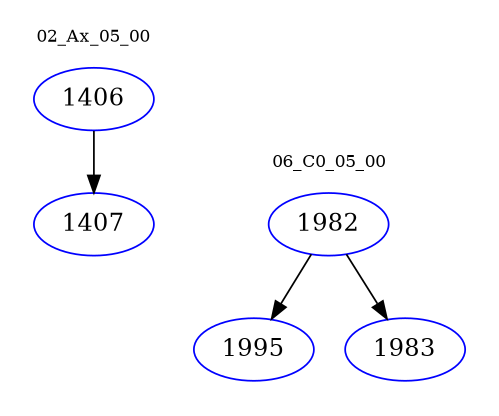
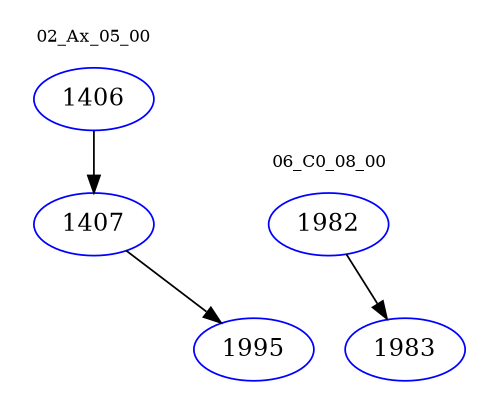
(330, 163) -> (330, 163)
(296, 279) -> (166, 281)
